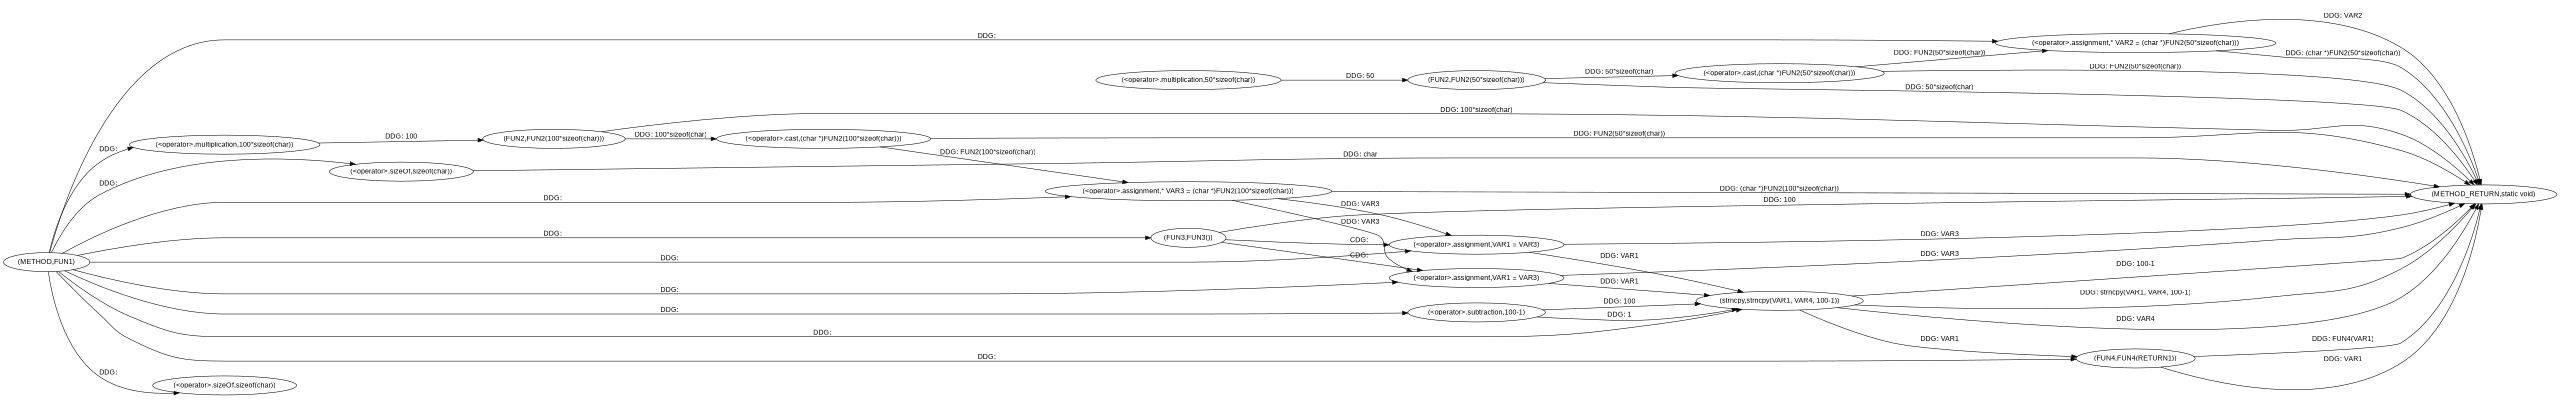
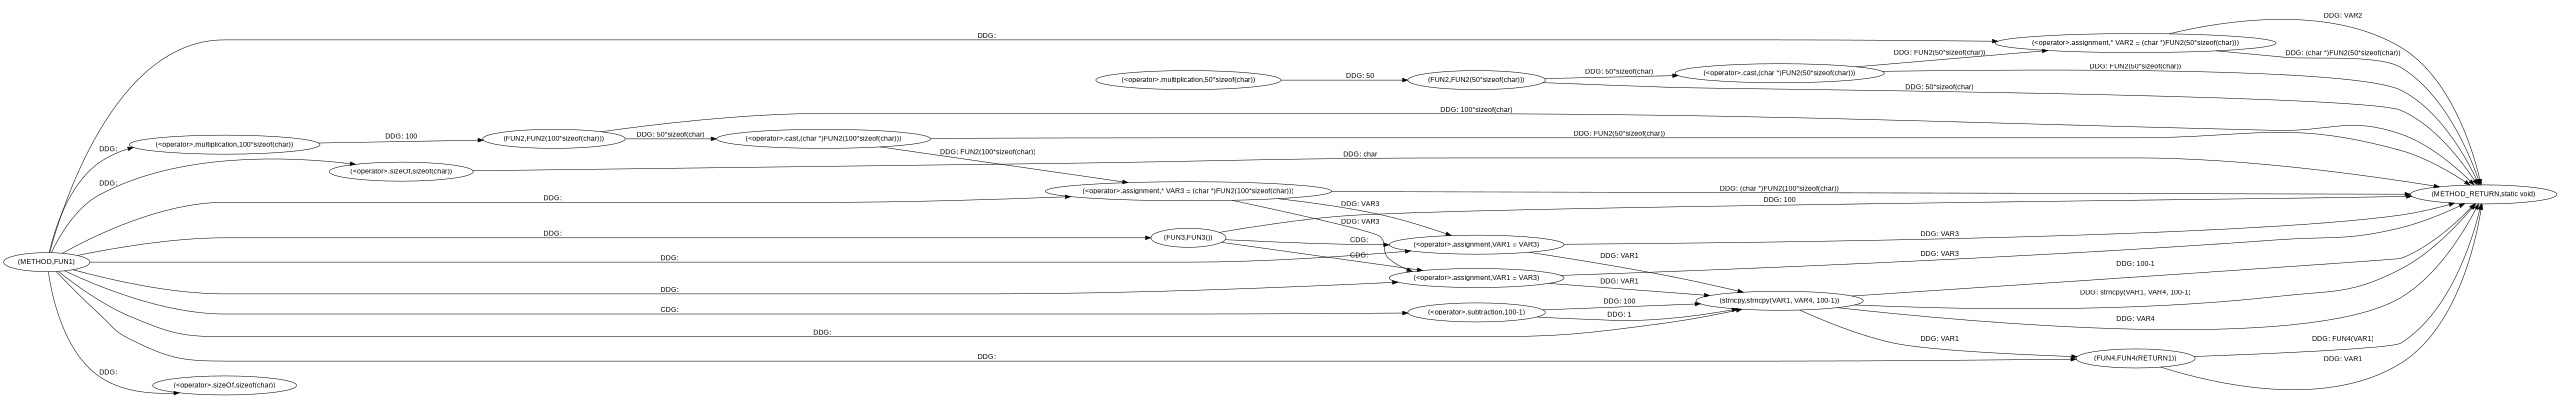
(671, 135) -> (671, 135)
(671, 310) -> (671, 310)
